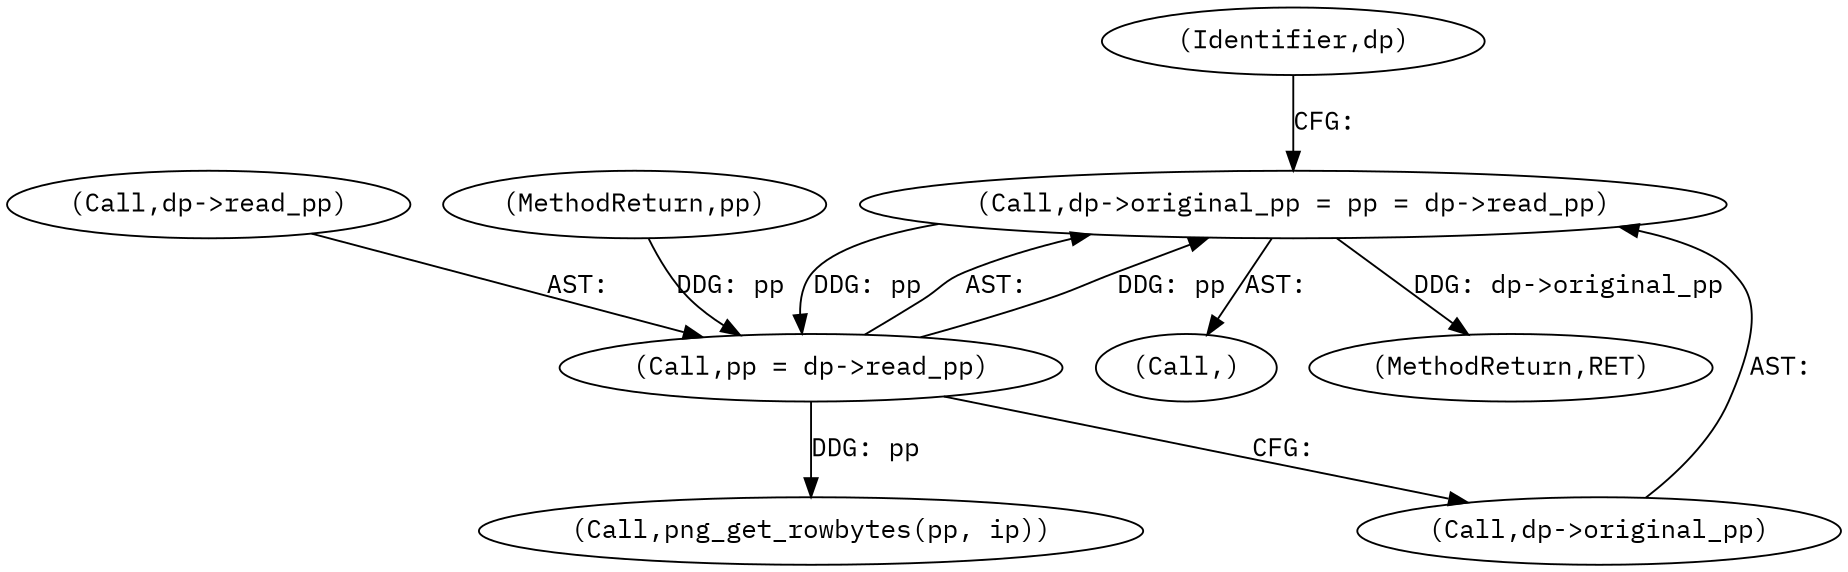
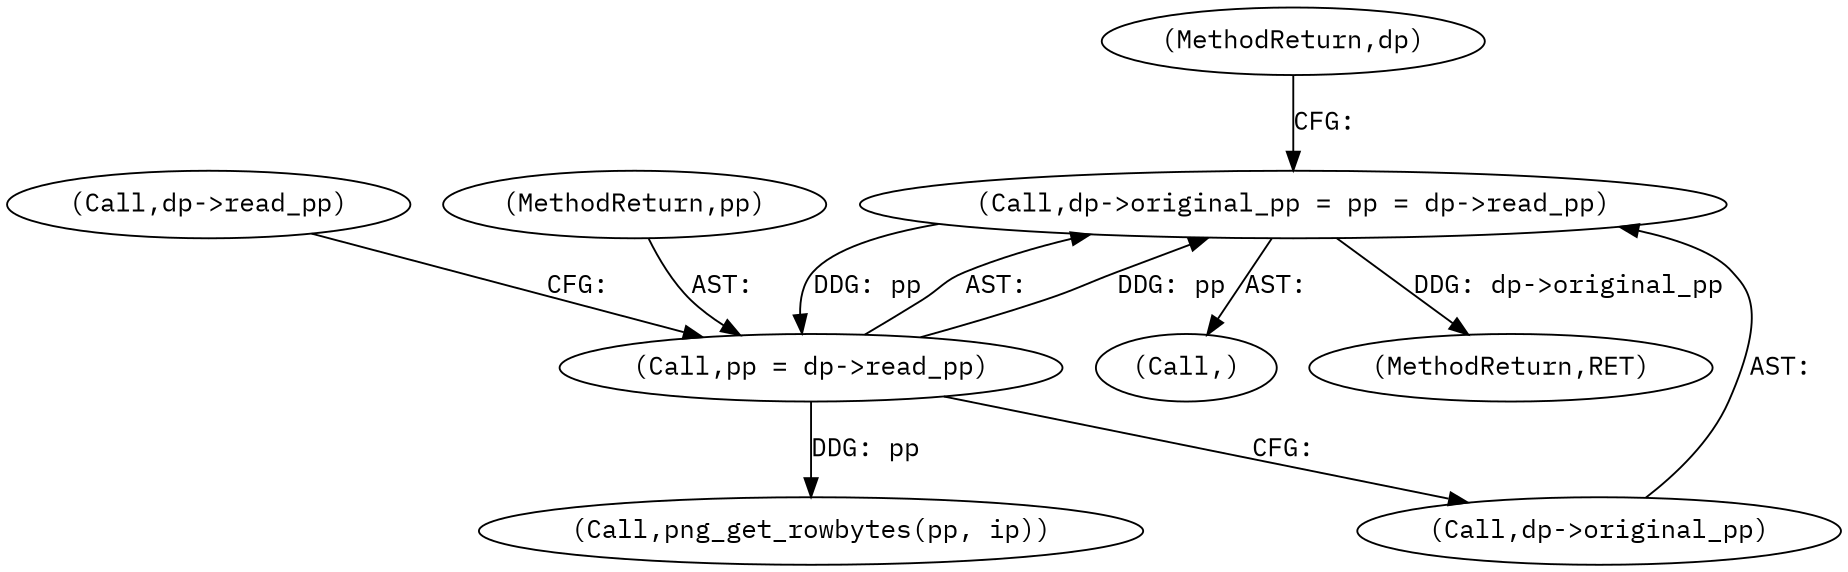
(1293, 41) -> (1293, 41)
(586, 286) -> (586, 286)
(730, 286) -> (730, 286)
